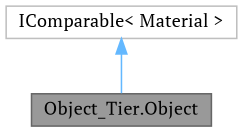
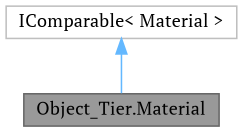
(121, 110) -> (121, 110)
